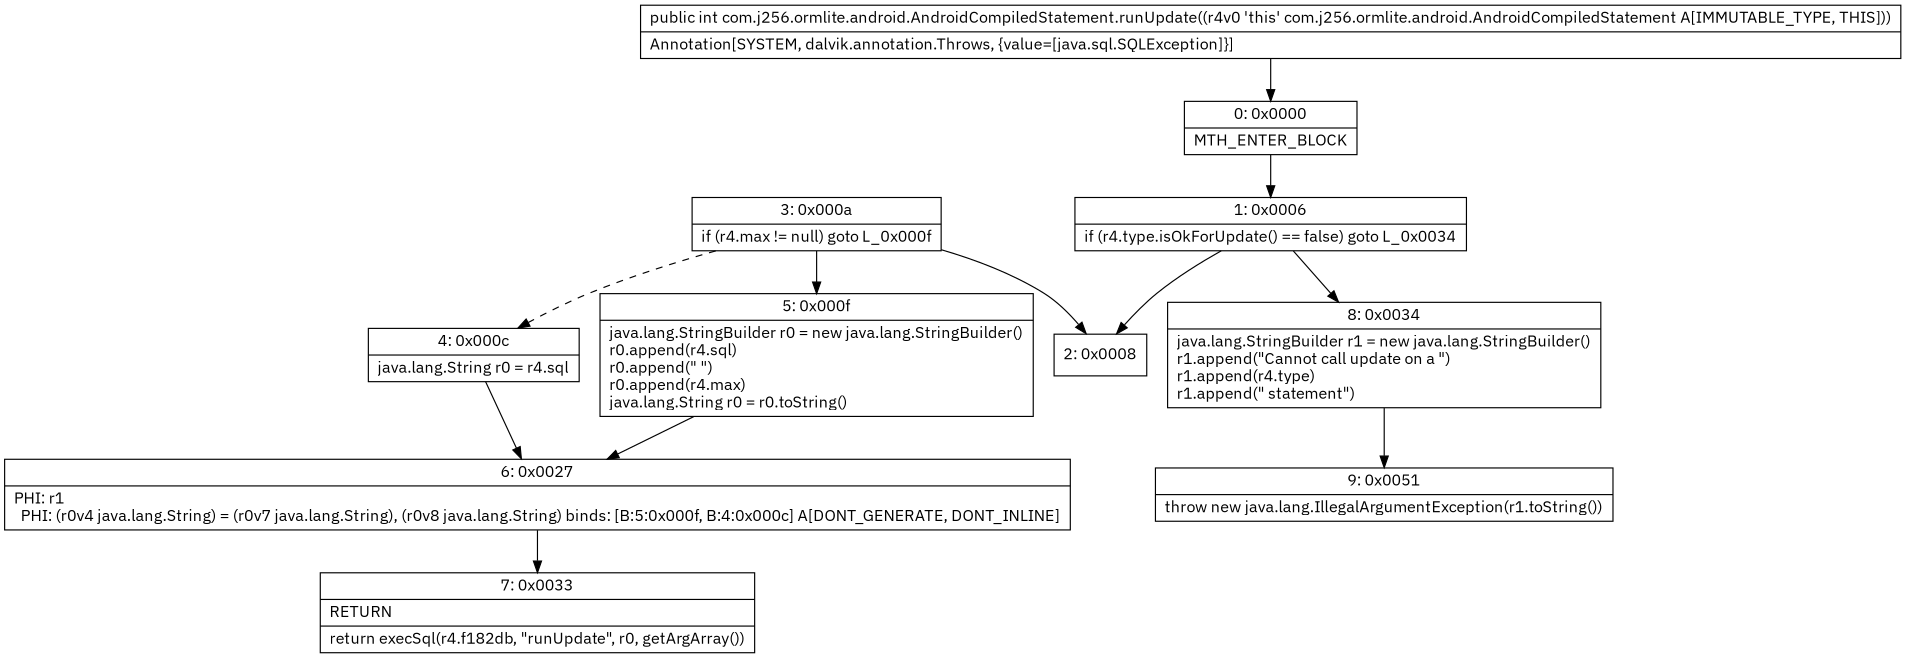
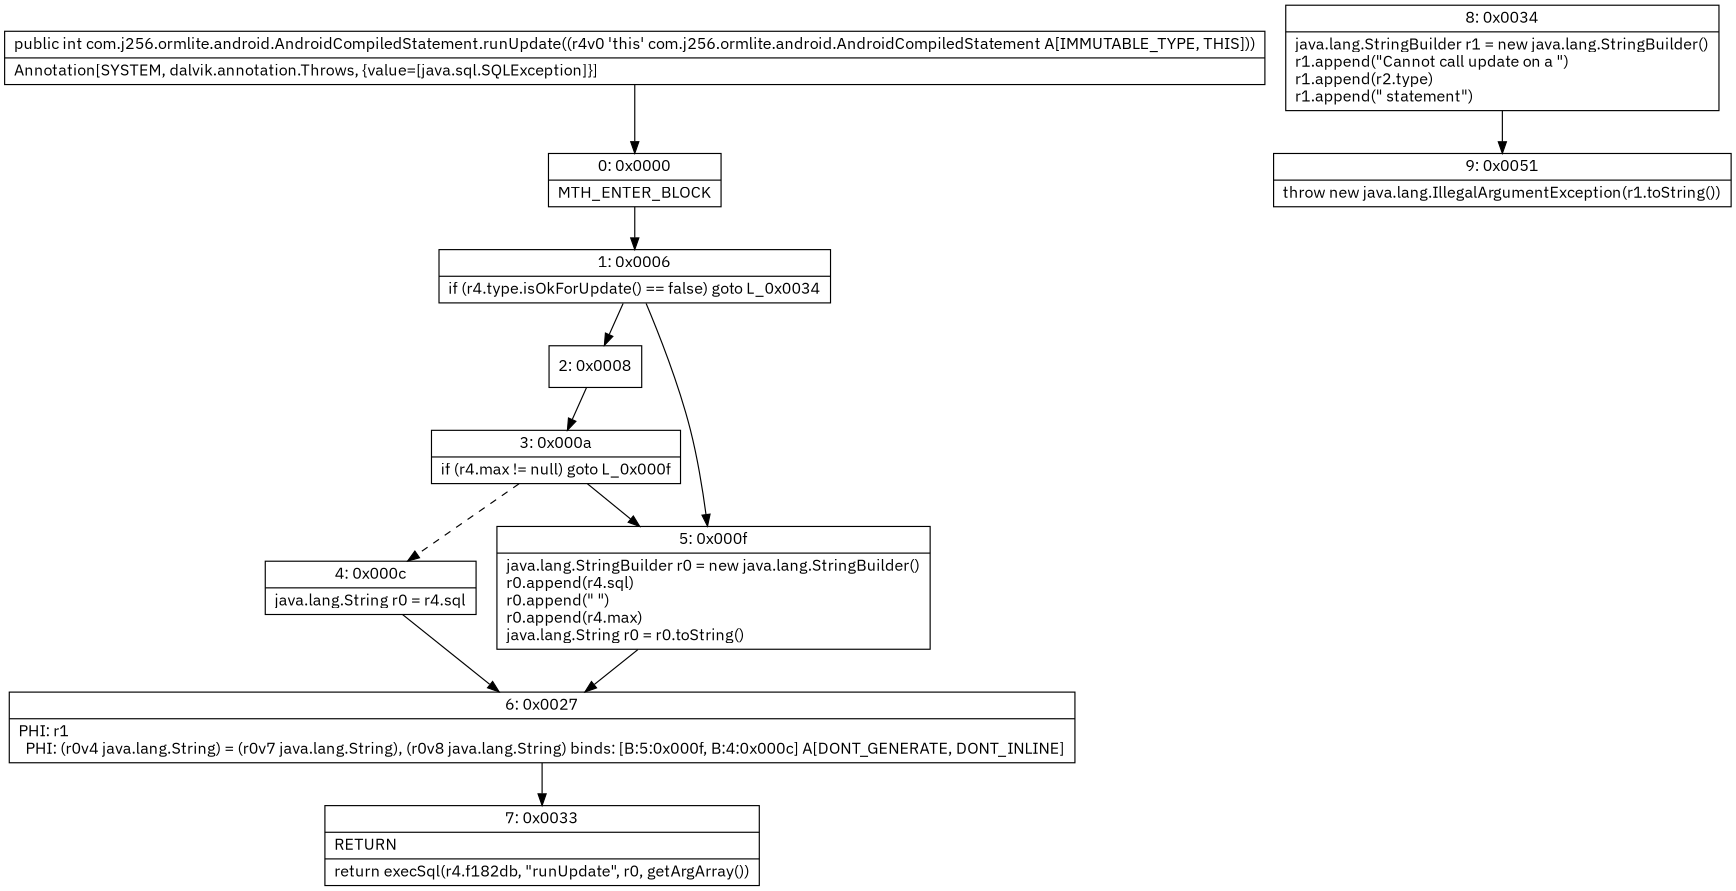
(1312, 272) -> (684, 407)
(1015, 278) -> (579, 404)
(1246, 376) -> (1365, 79)
